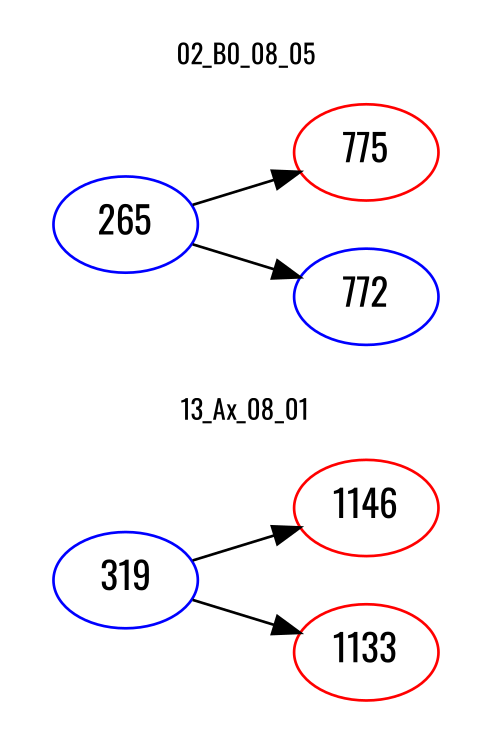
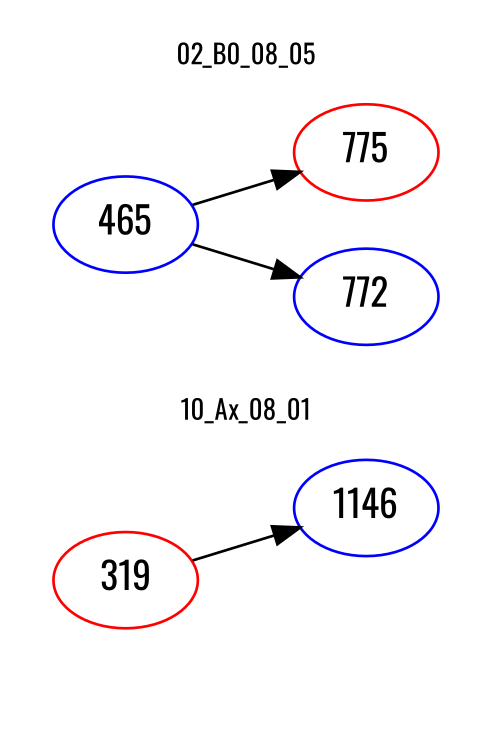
(126, 225) -> (126, 225)
(246, 413) -> (246, 413)
(366, 508) -> (366, 508)
(126, 580) -> (126, 580)
(366, 652) -> none
